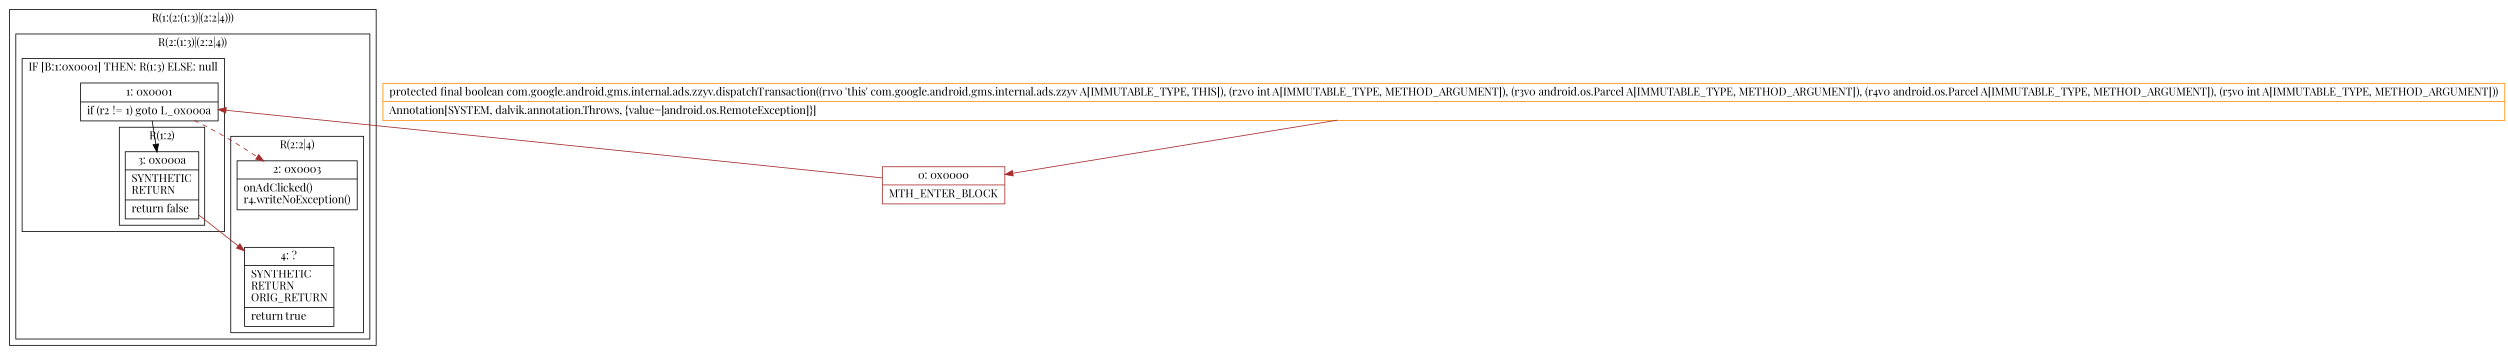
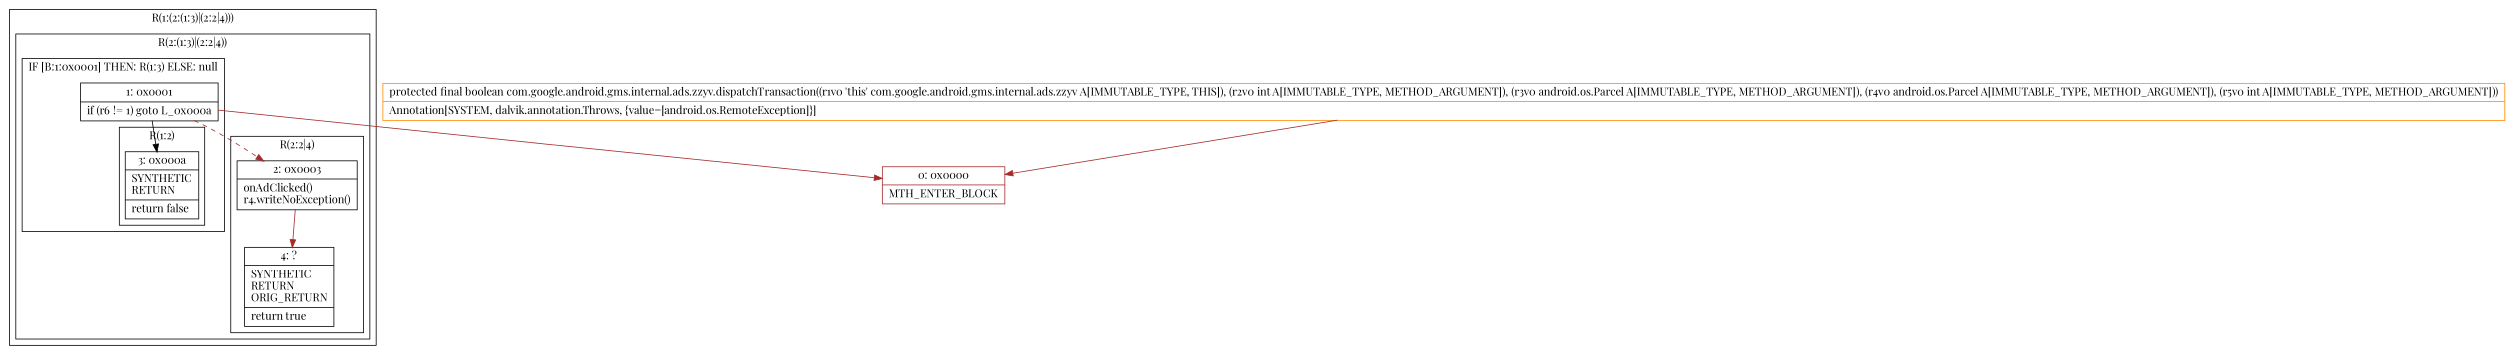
(149, 111) -> (149, 111)
(554, 144) -> (546, 144)
(214, 227) -> (294, 225)
